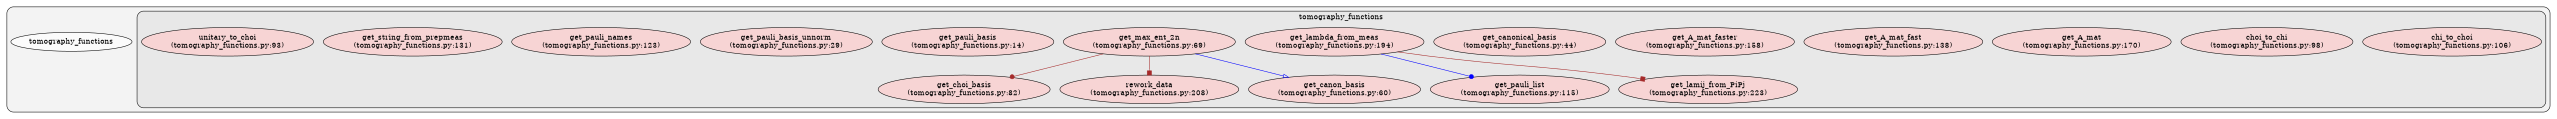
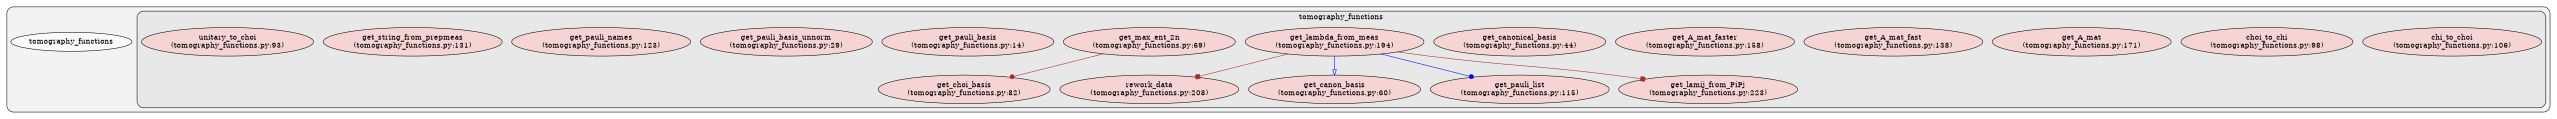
(2082, 42) -> (2082, 42)
(1149, 63) -> (1244, 65)
(1239, 65) -> (1335, 63)
